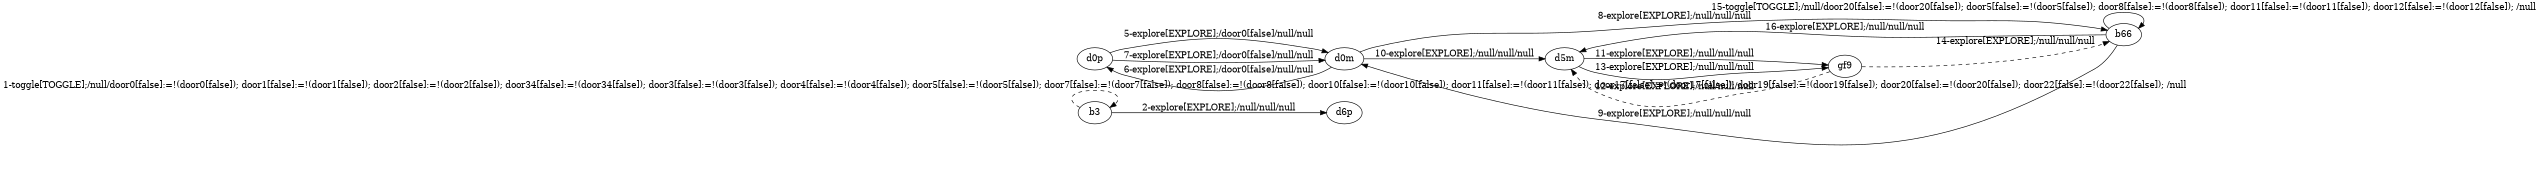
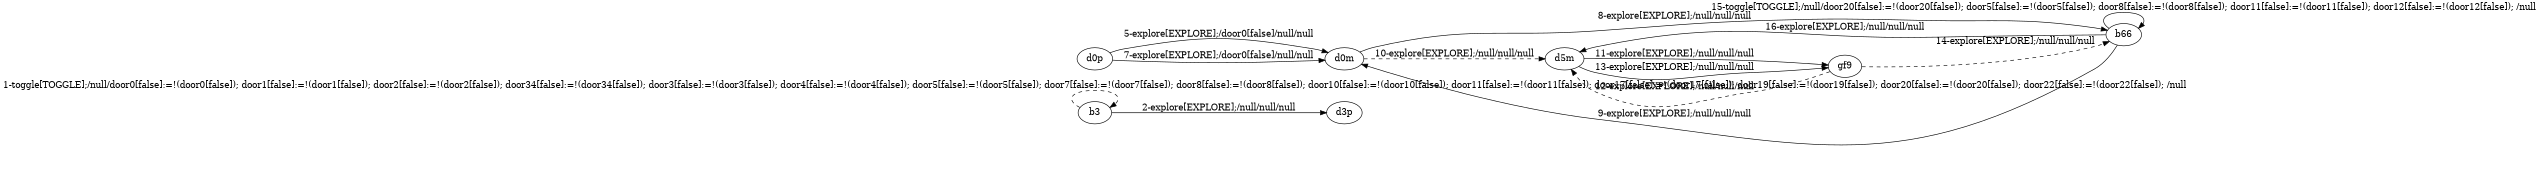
(1451, 59) -> (1451, 59)
(1222, 91) -> none
(1344, 113) -> (1344, 113)
